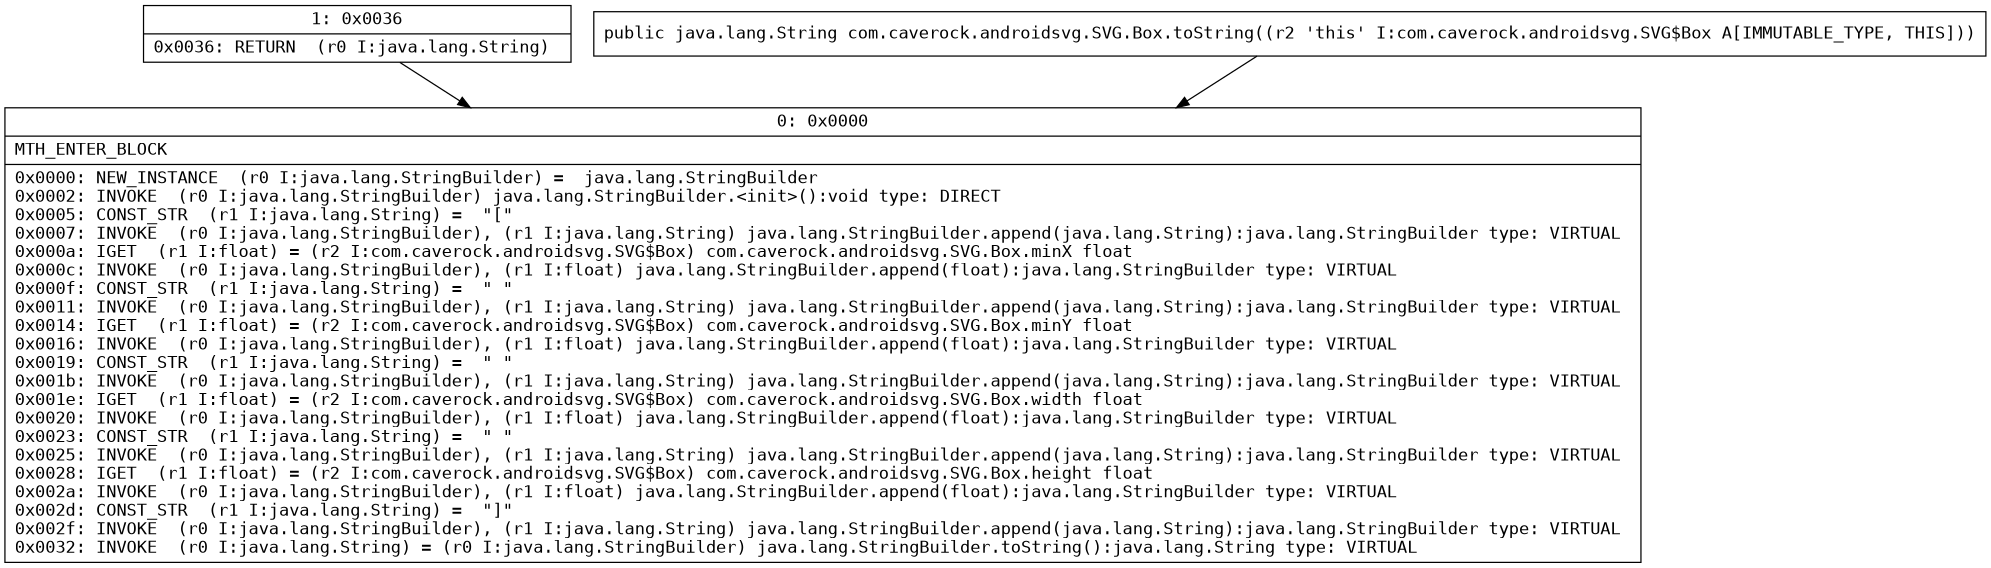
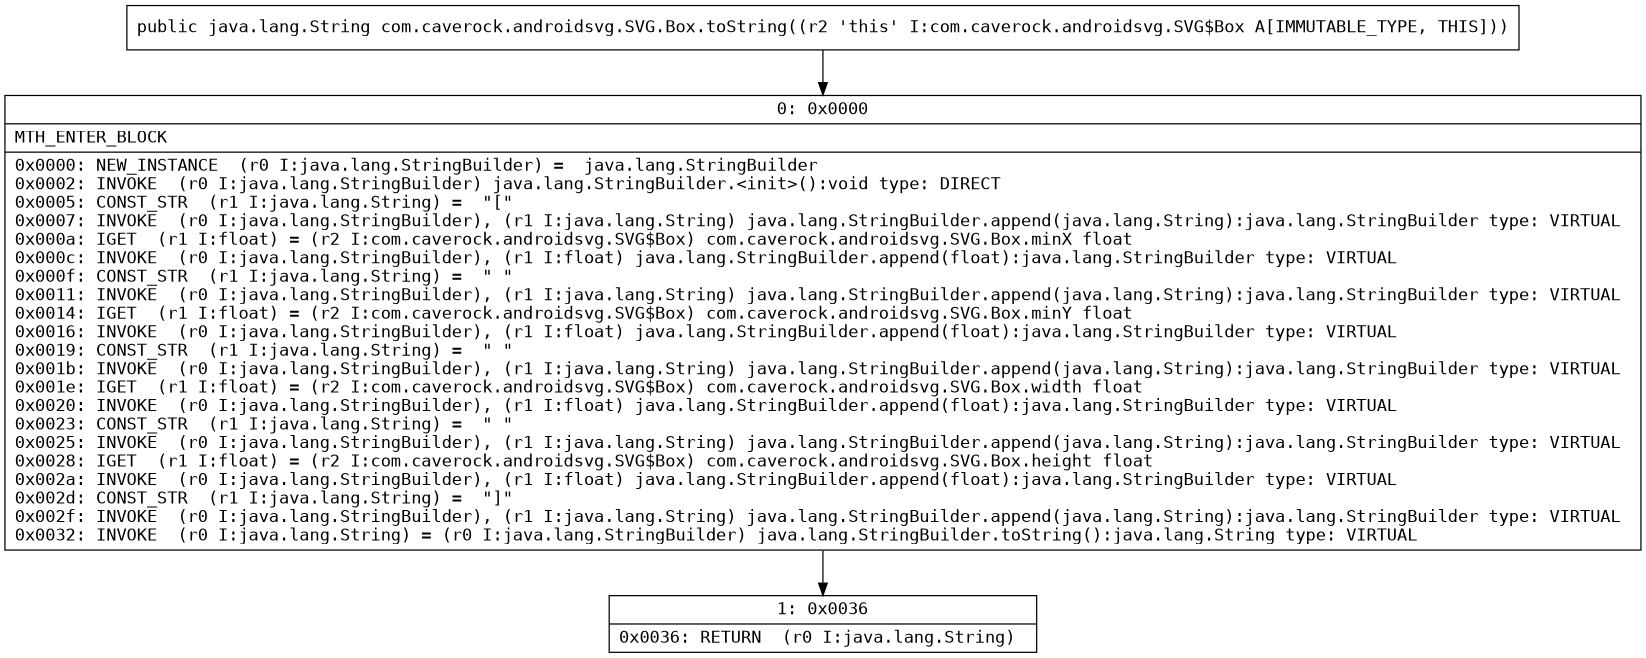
(430, 82) -> (823, 567)
